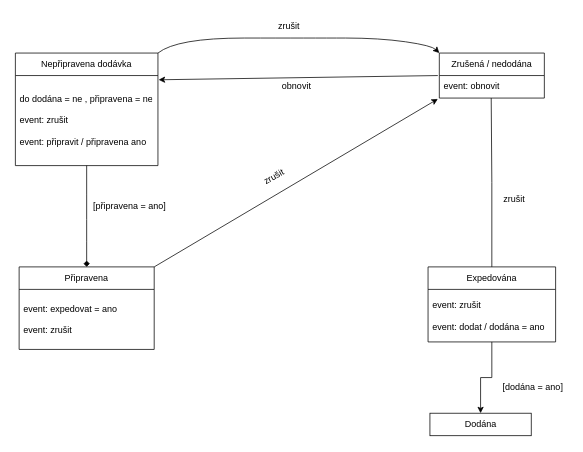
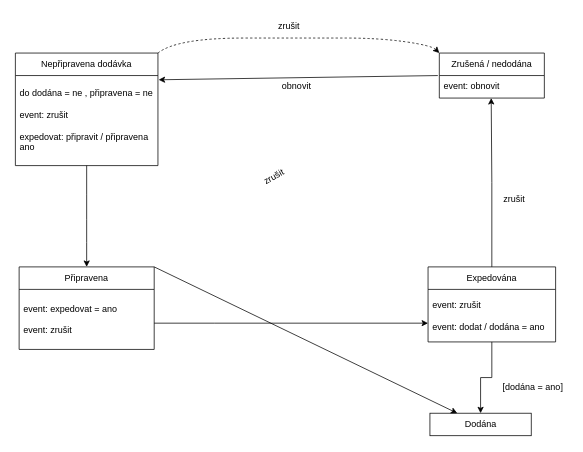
(292, 38) -> (292, 38)
(491, 102) -> (491, 104)
(87, 120) -> (87, 120)
(294, 184) -> (363, 367)
(130, 207) -> none
(87, 260) -> (87, 260)
none -> (269, 323)
